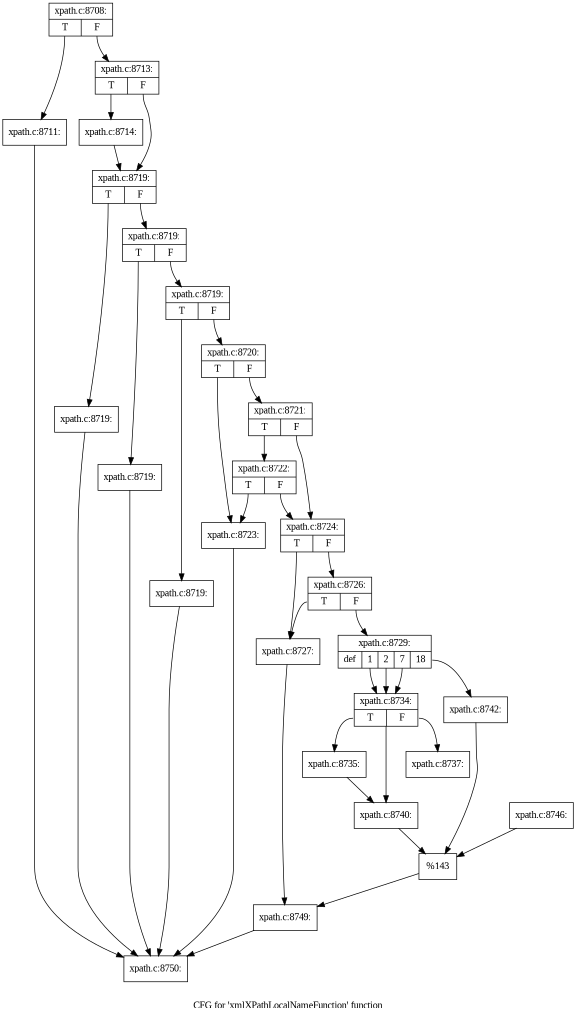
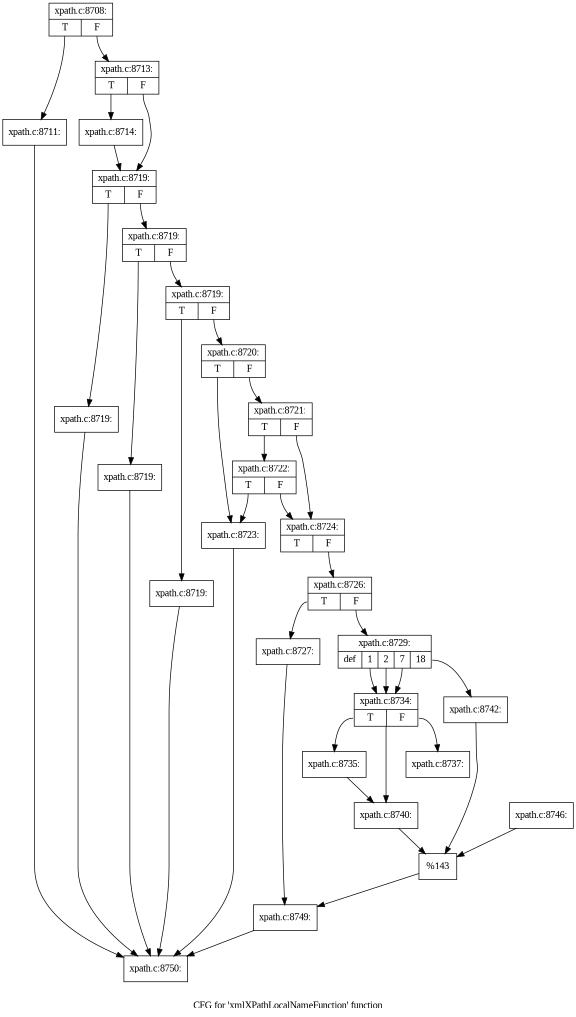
(295, 592) -> none
